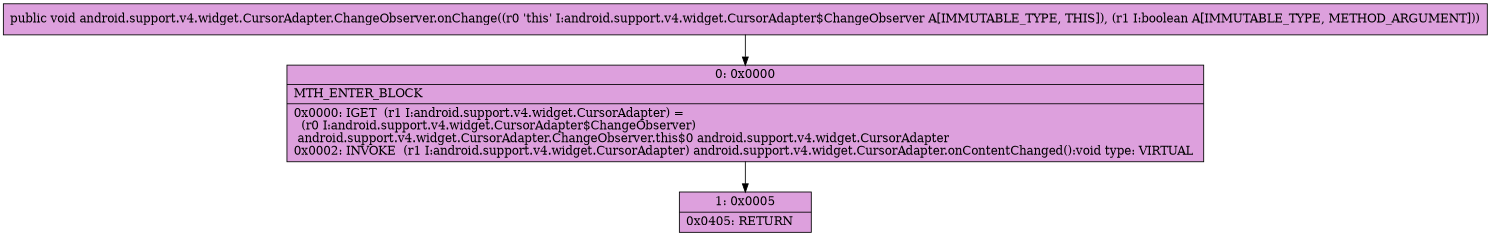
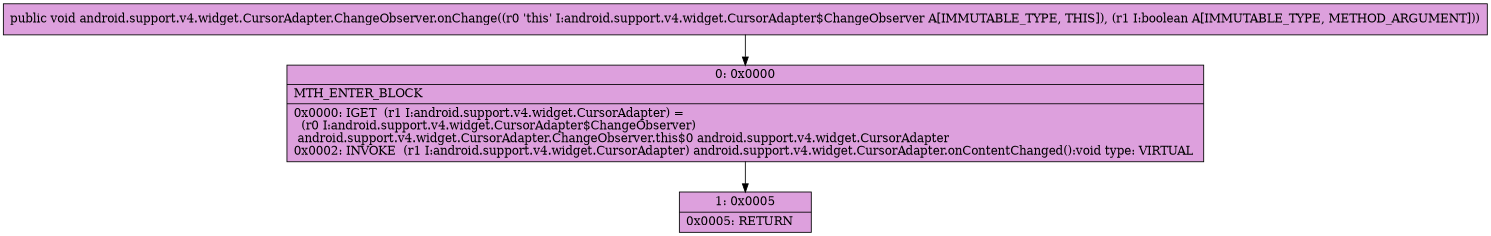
(745, 222) -> (745, 222)
